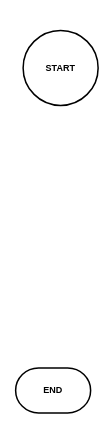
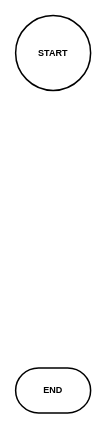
(60, 68) -> (53, 53)
